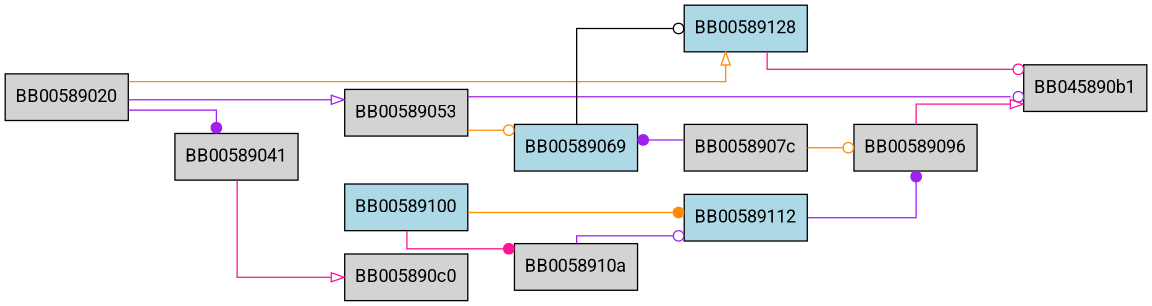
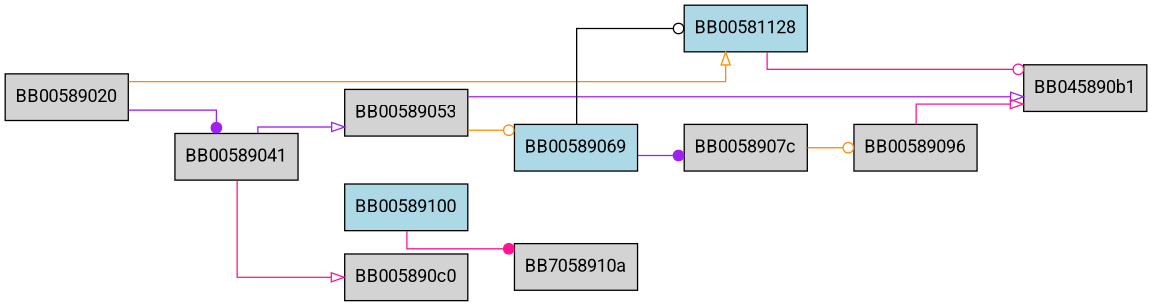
(746, 29) -> (746, 29)
(739, 97) -> (739, 97)
(230, 100) -> (292, 127)
(666, 140) -> (656, 156)
(746, 218) -> none
(576, 267) -> (576, 267)
